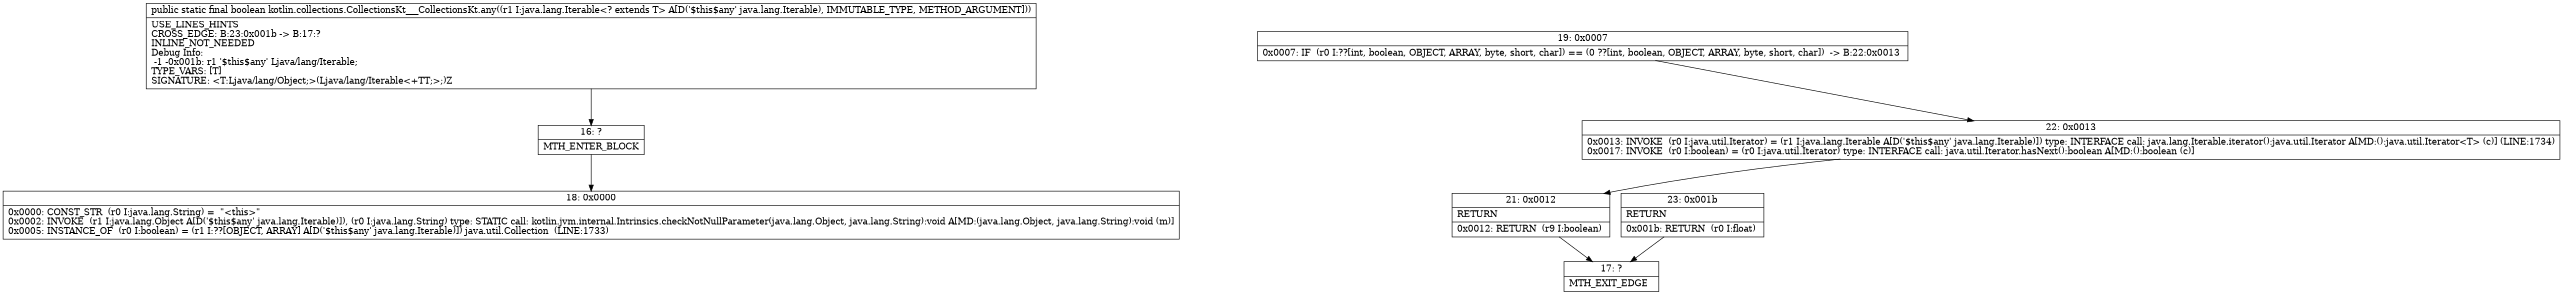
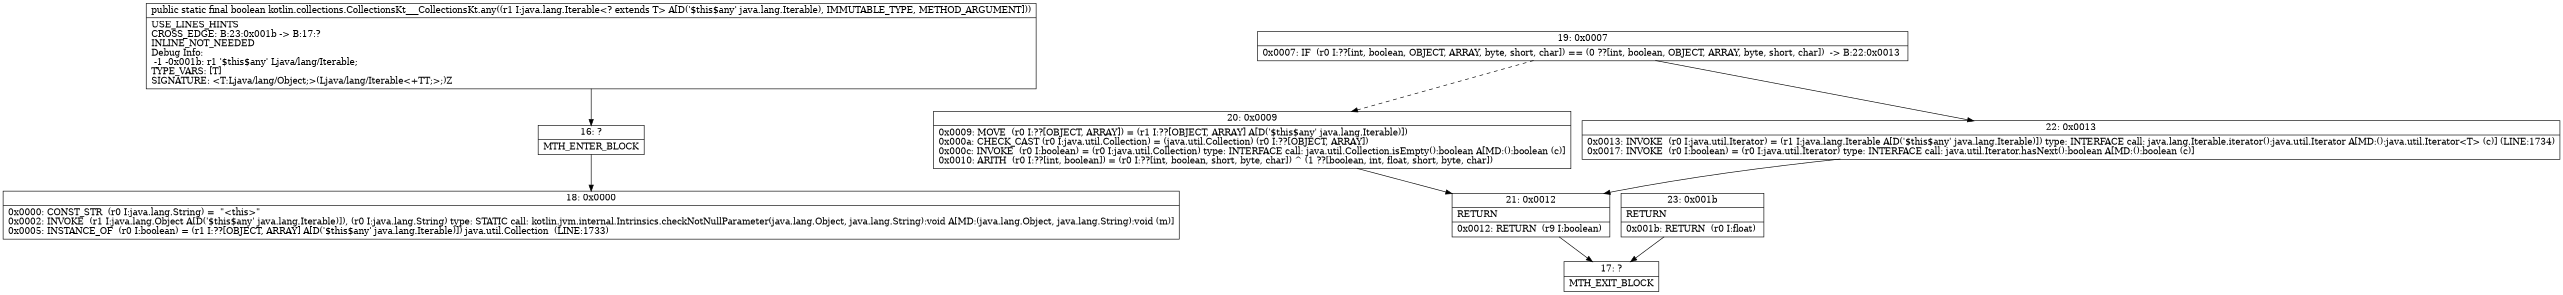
none -> (1252, 140)
(1609, 284) -> (1611, 284)
